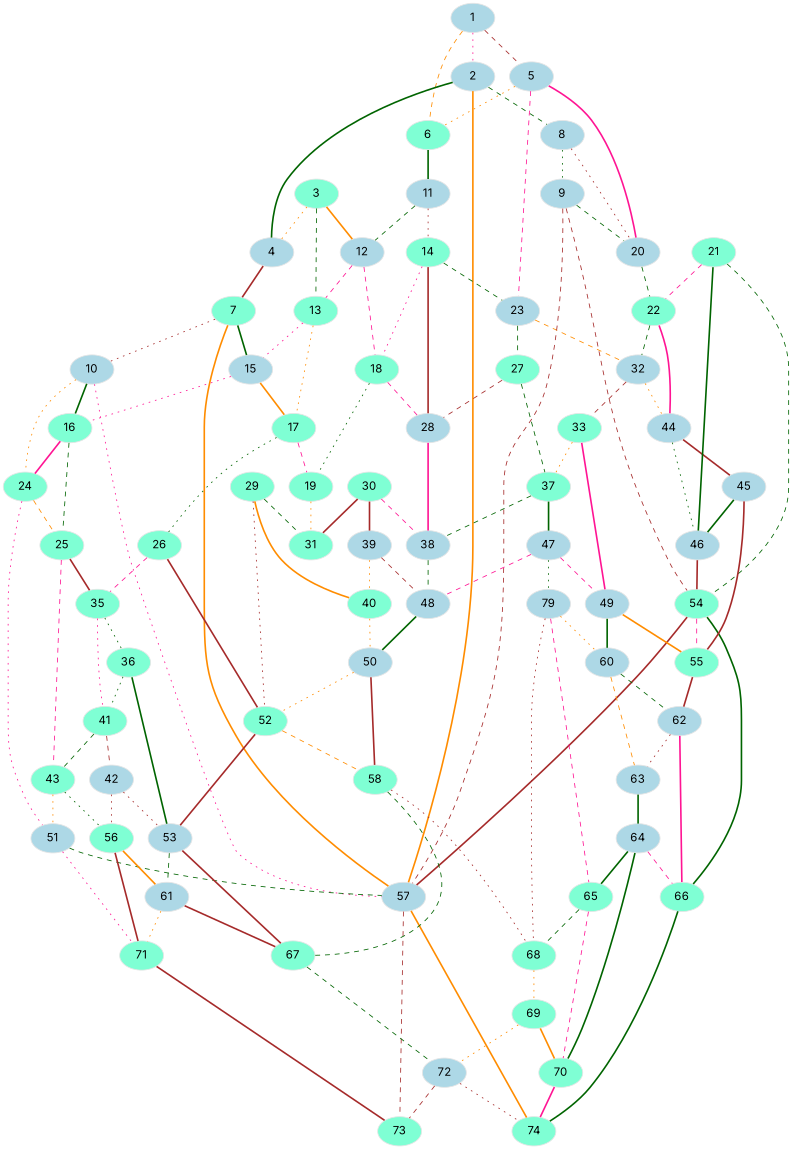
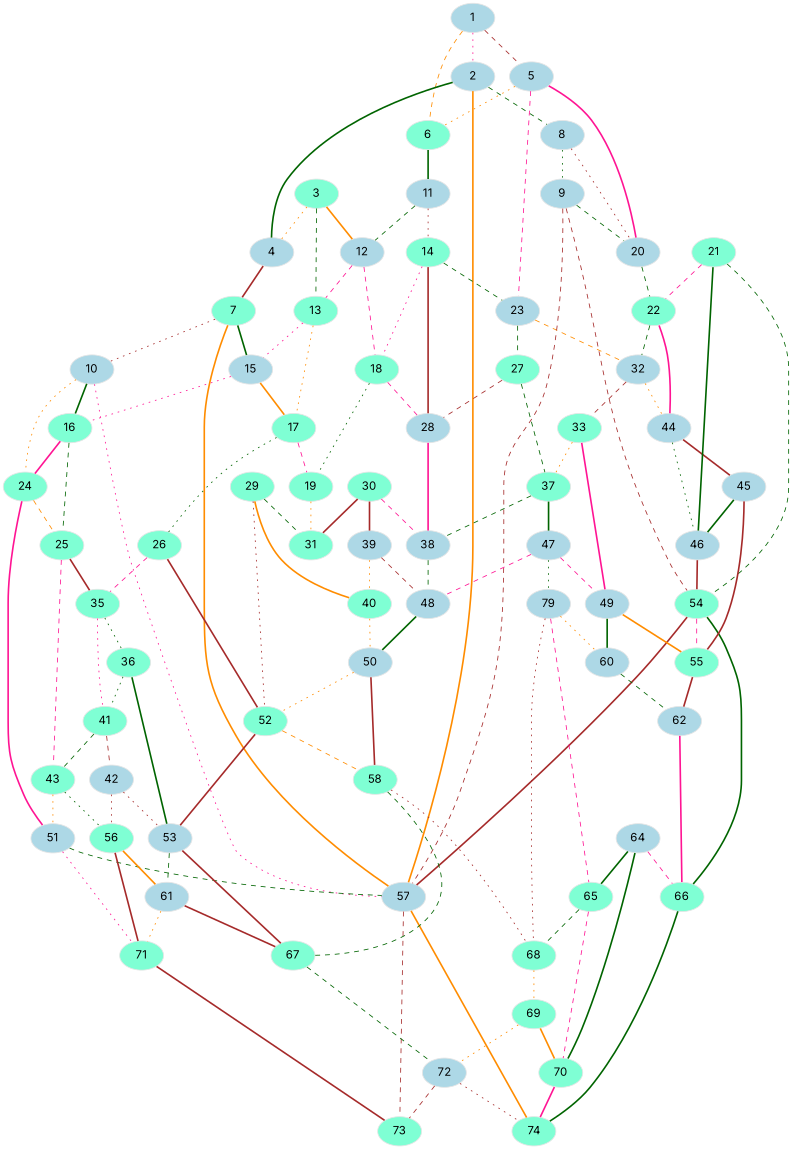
(8, 667) -> (8, 667)
(638, 780) -> none
